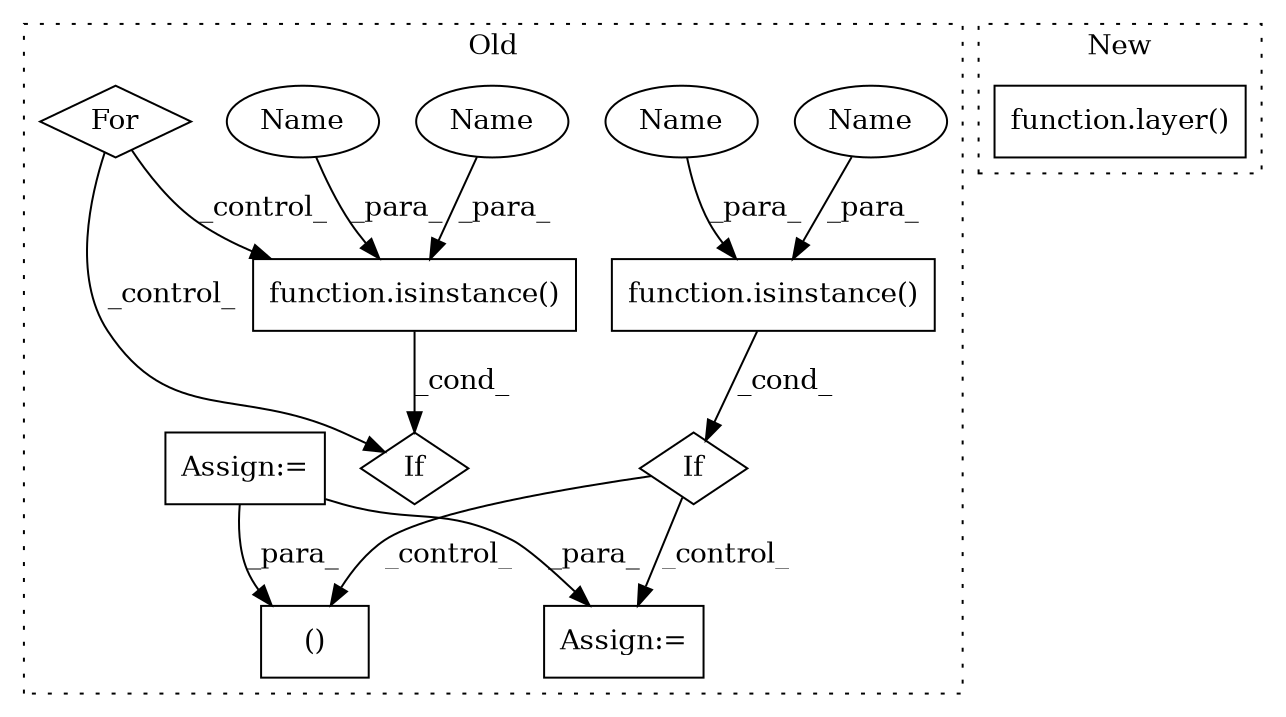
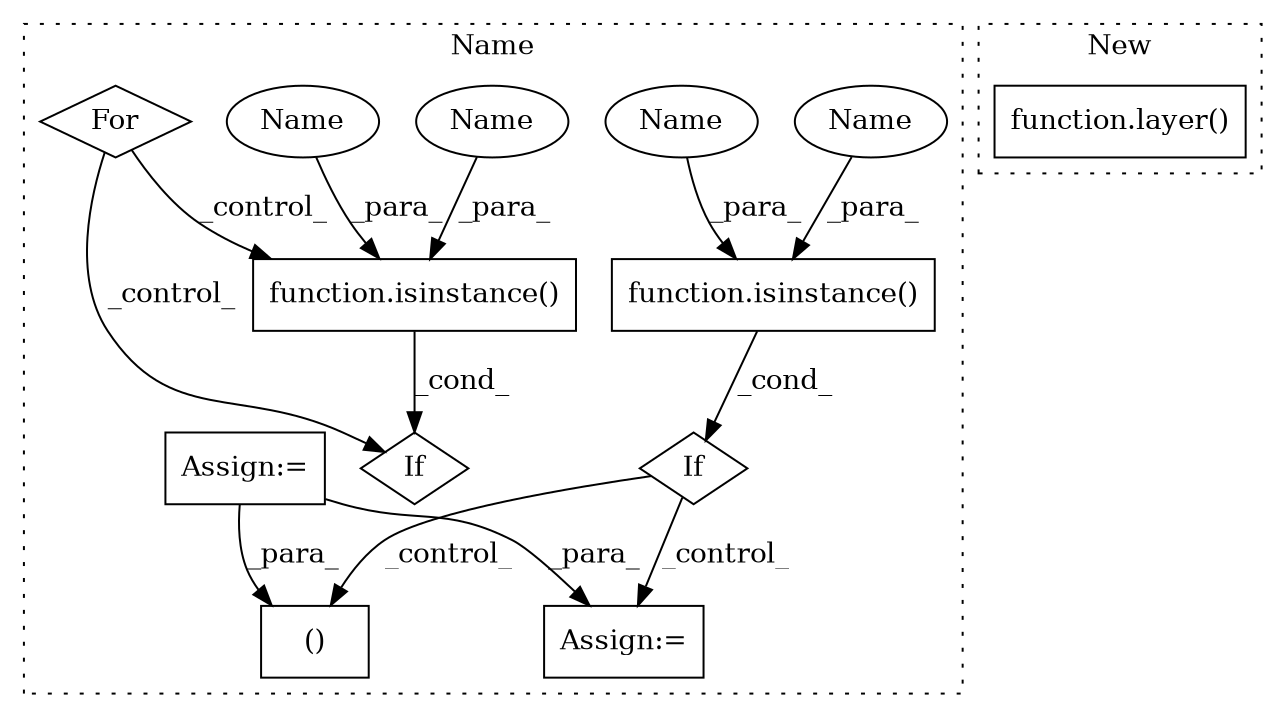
(493, 47) -> (493, 47)
